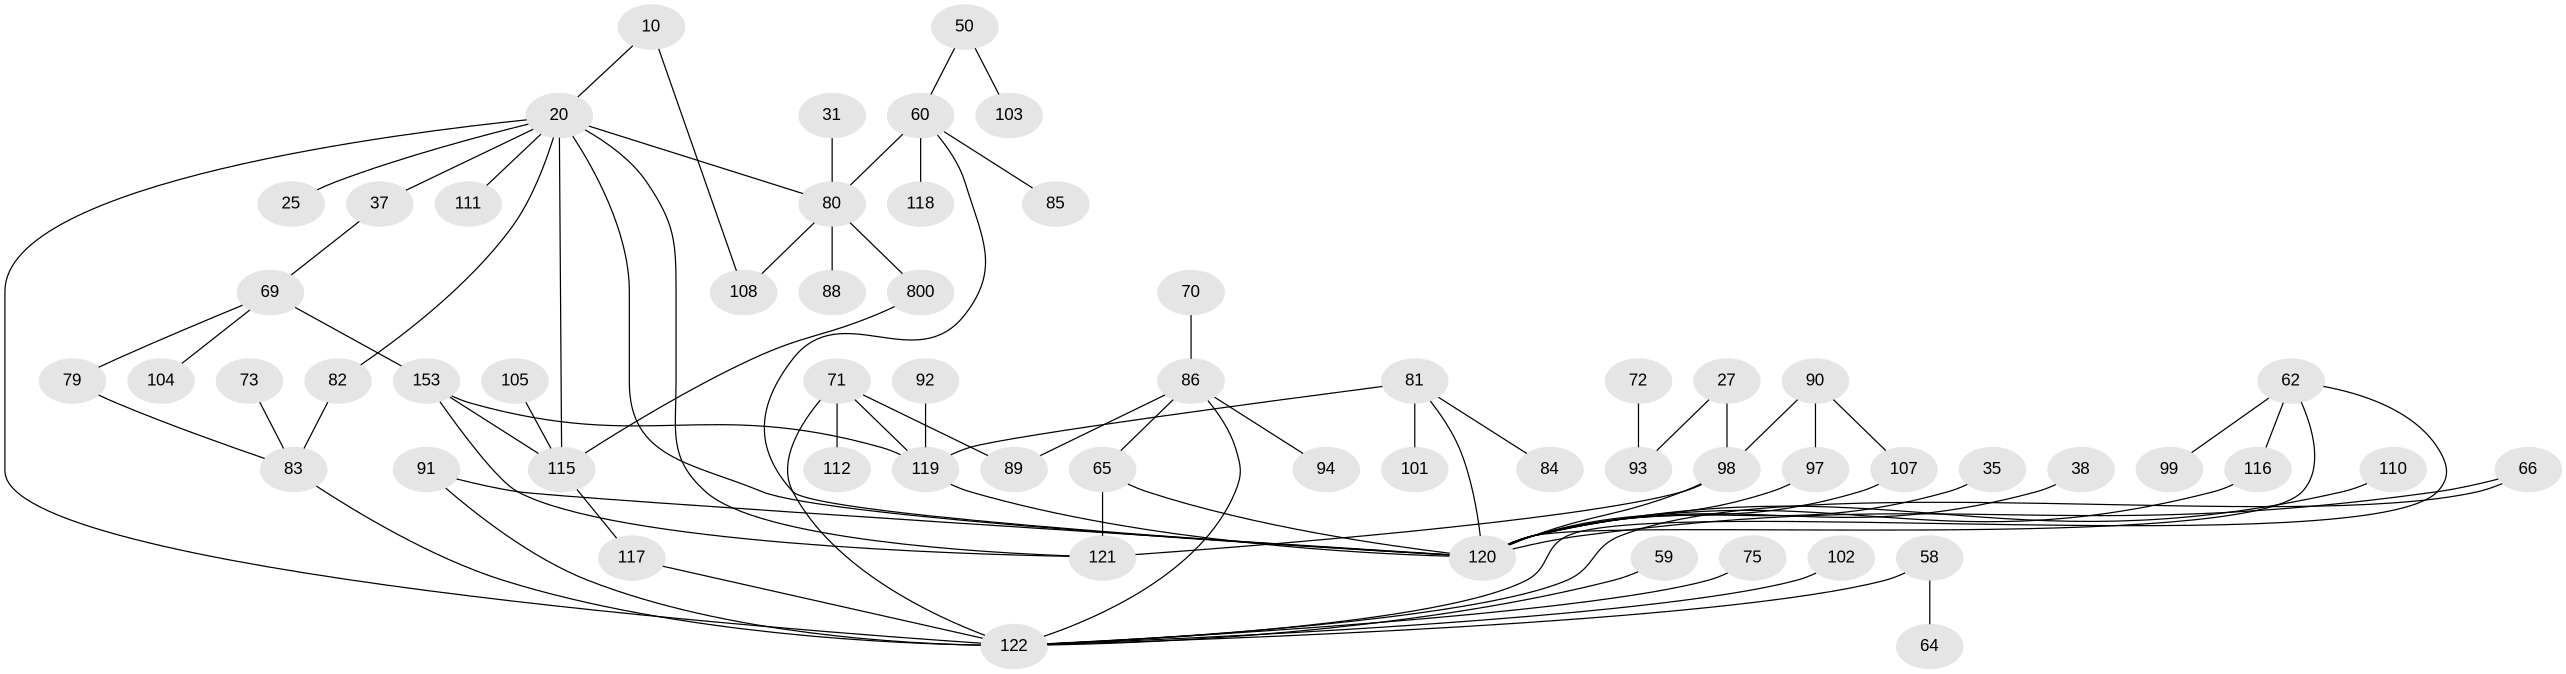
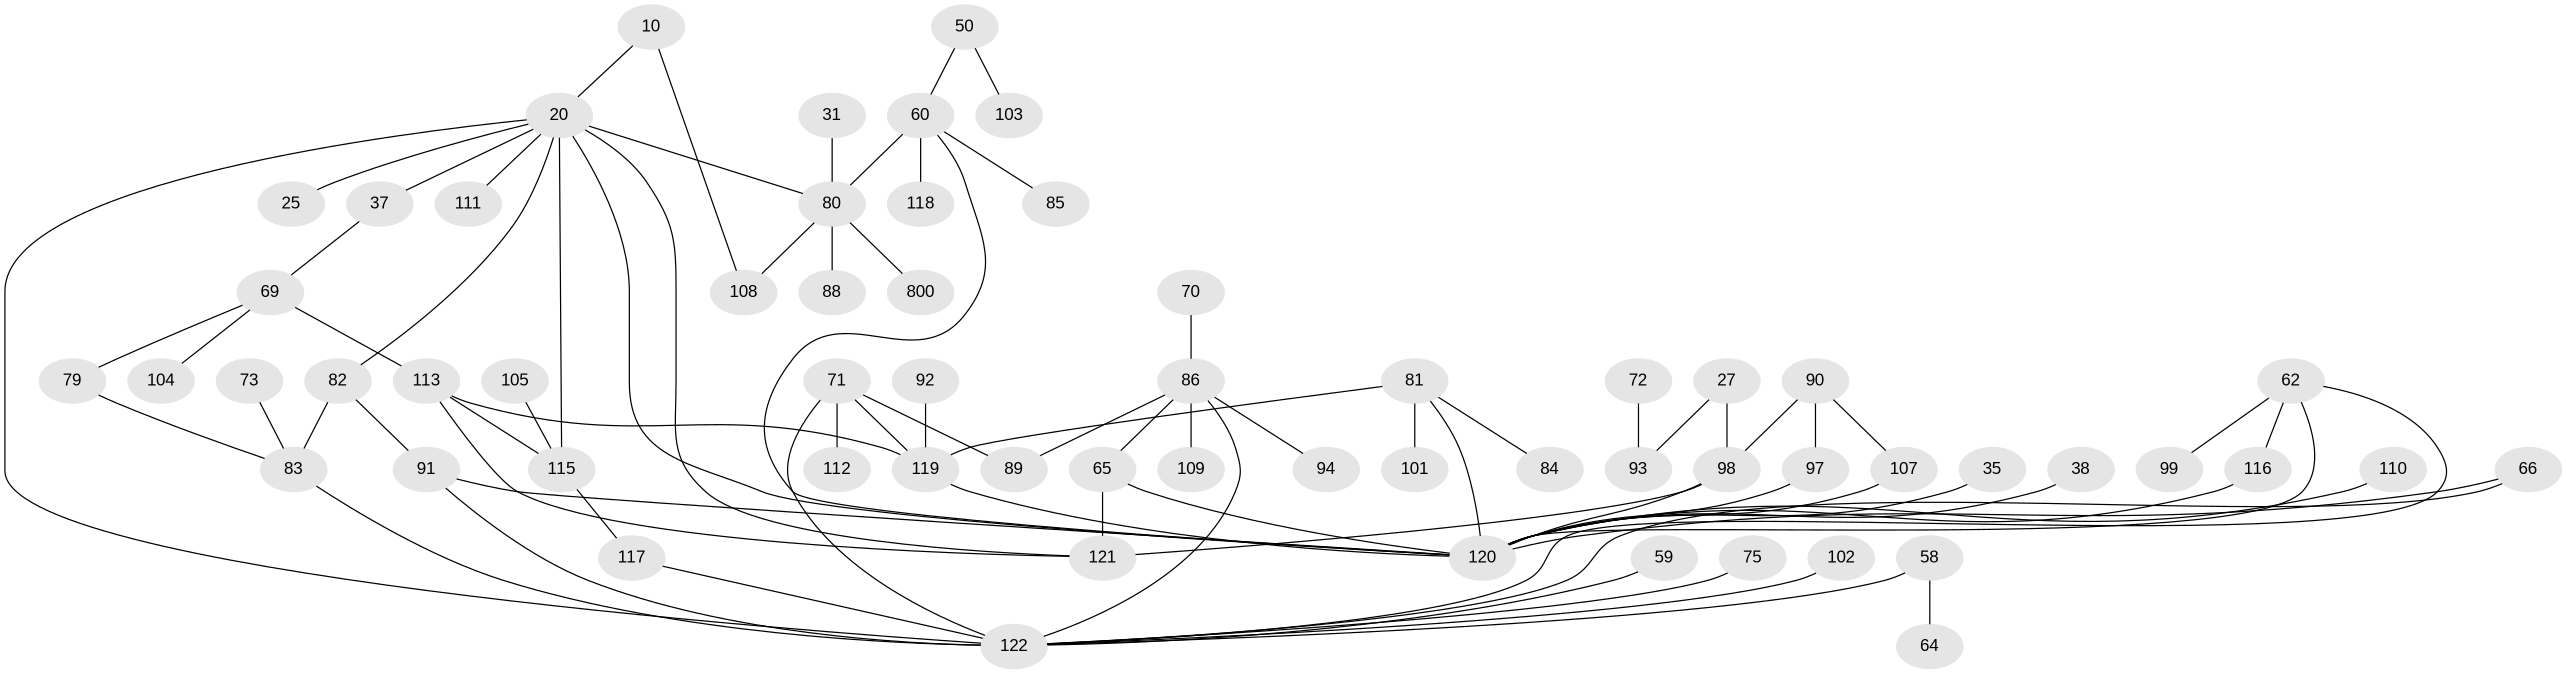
(734, 368) -> none
(427, 381) -> (427, 381)
none -> (382, 425)
none -> (1191, 470)
